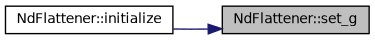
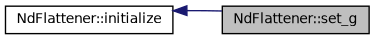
(191, 29) -> (204, 11)
